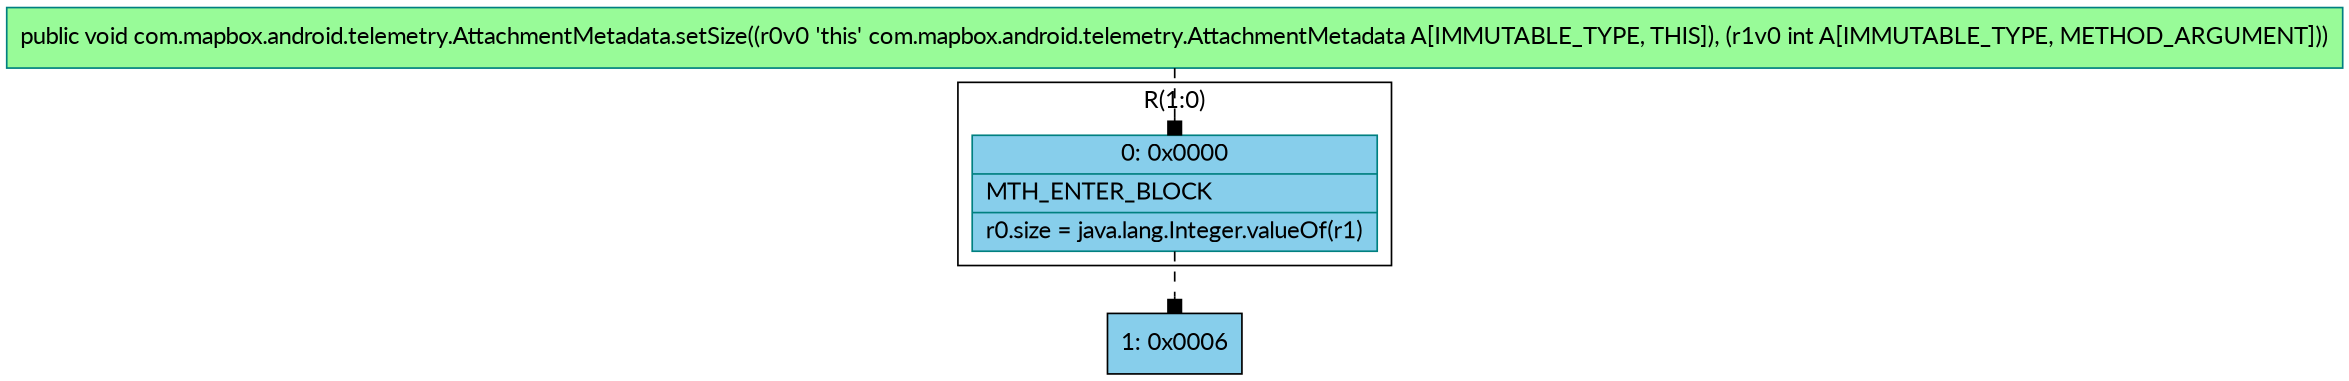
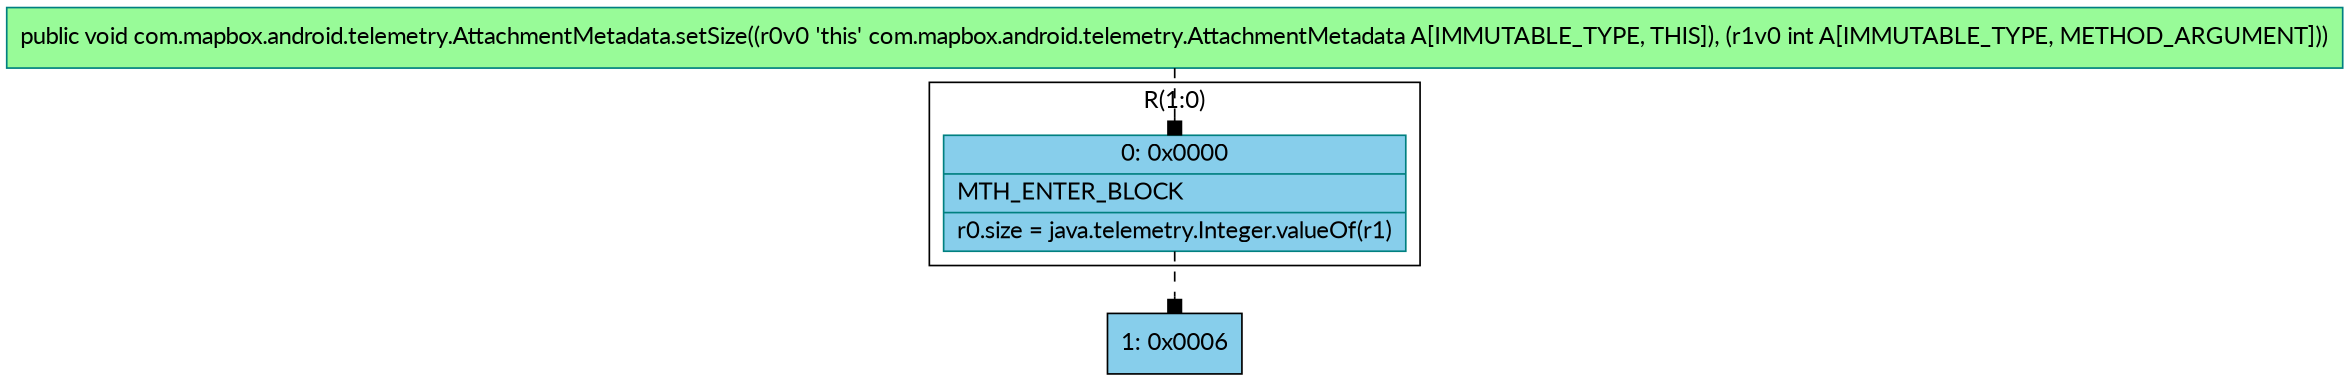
(1175, 231) -> (1175, 231)
